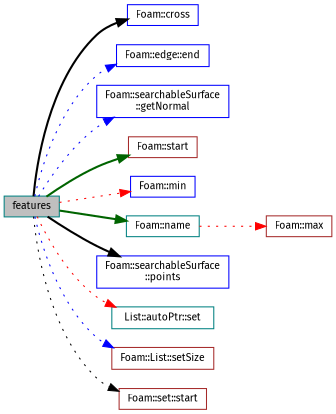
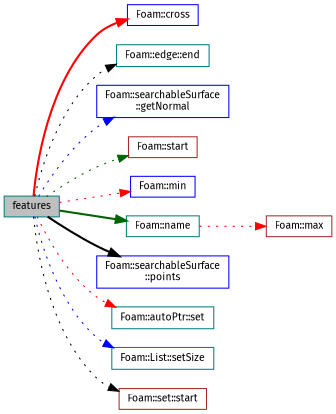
(163, 56) -> (163, 56)
(56, 99) -> (56, 99)
(60, 126) -> (60, 126)
(81, 175) -> (81, 175)
(163, 318) -> (163, 318)
(163, 358) -> (163, 358)
